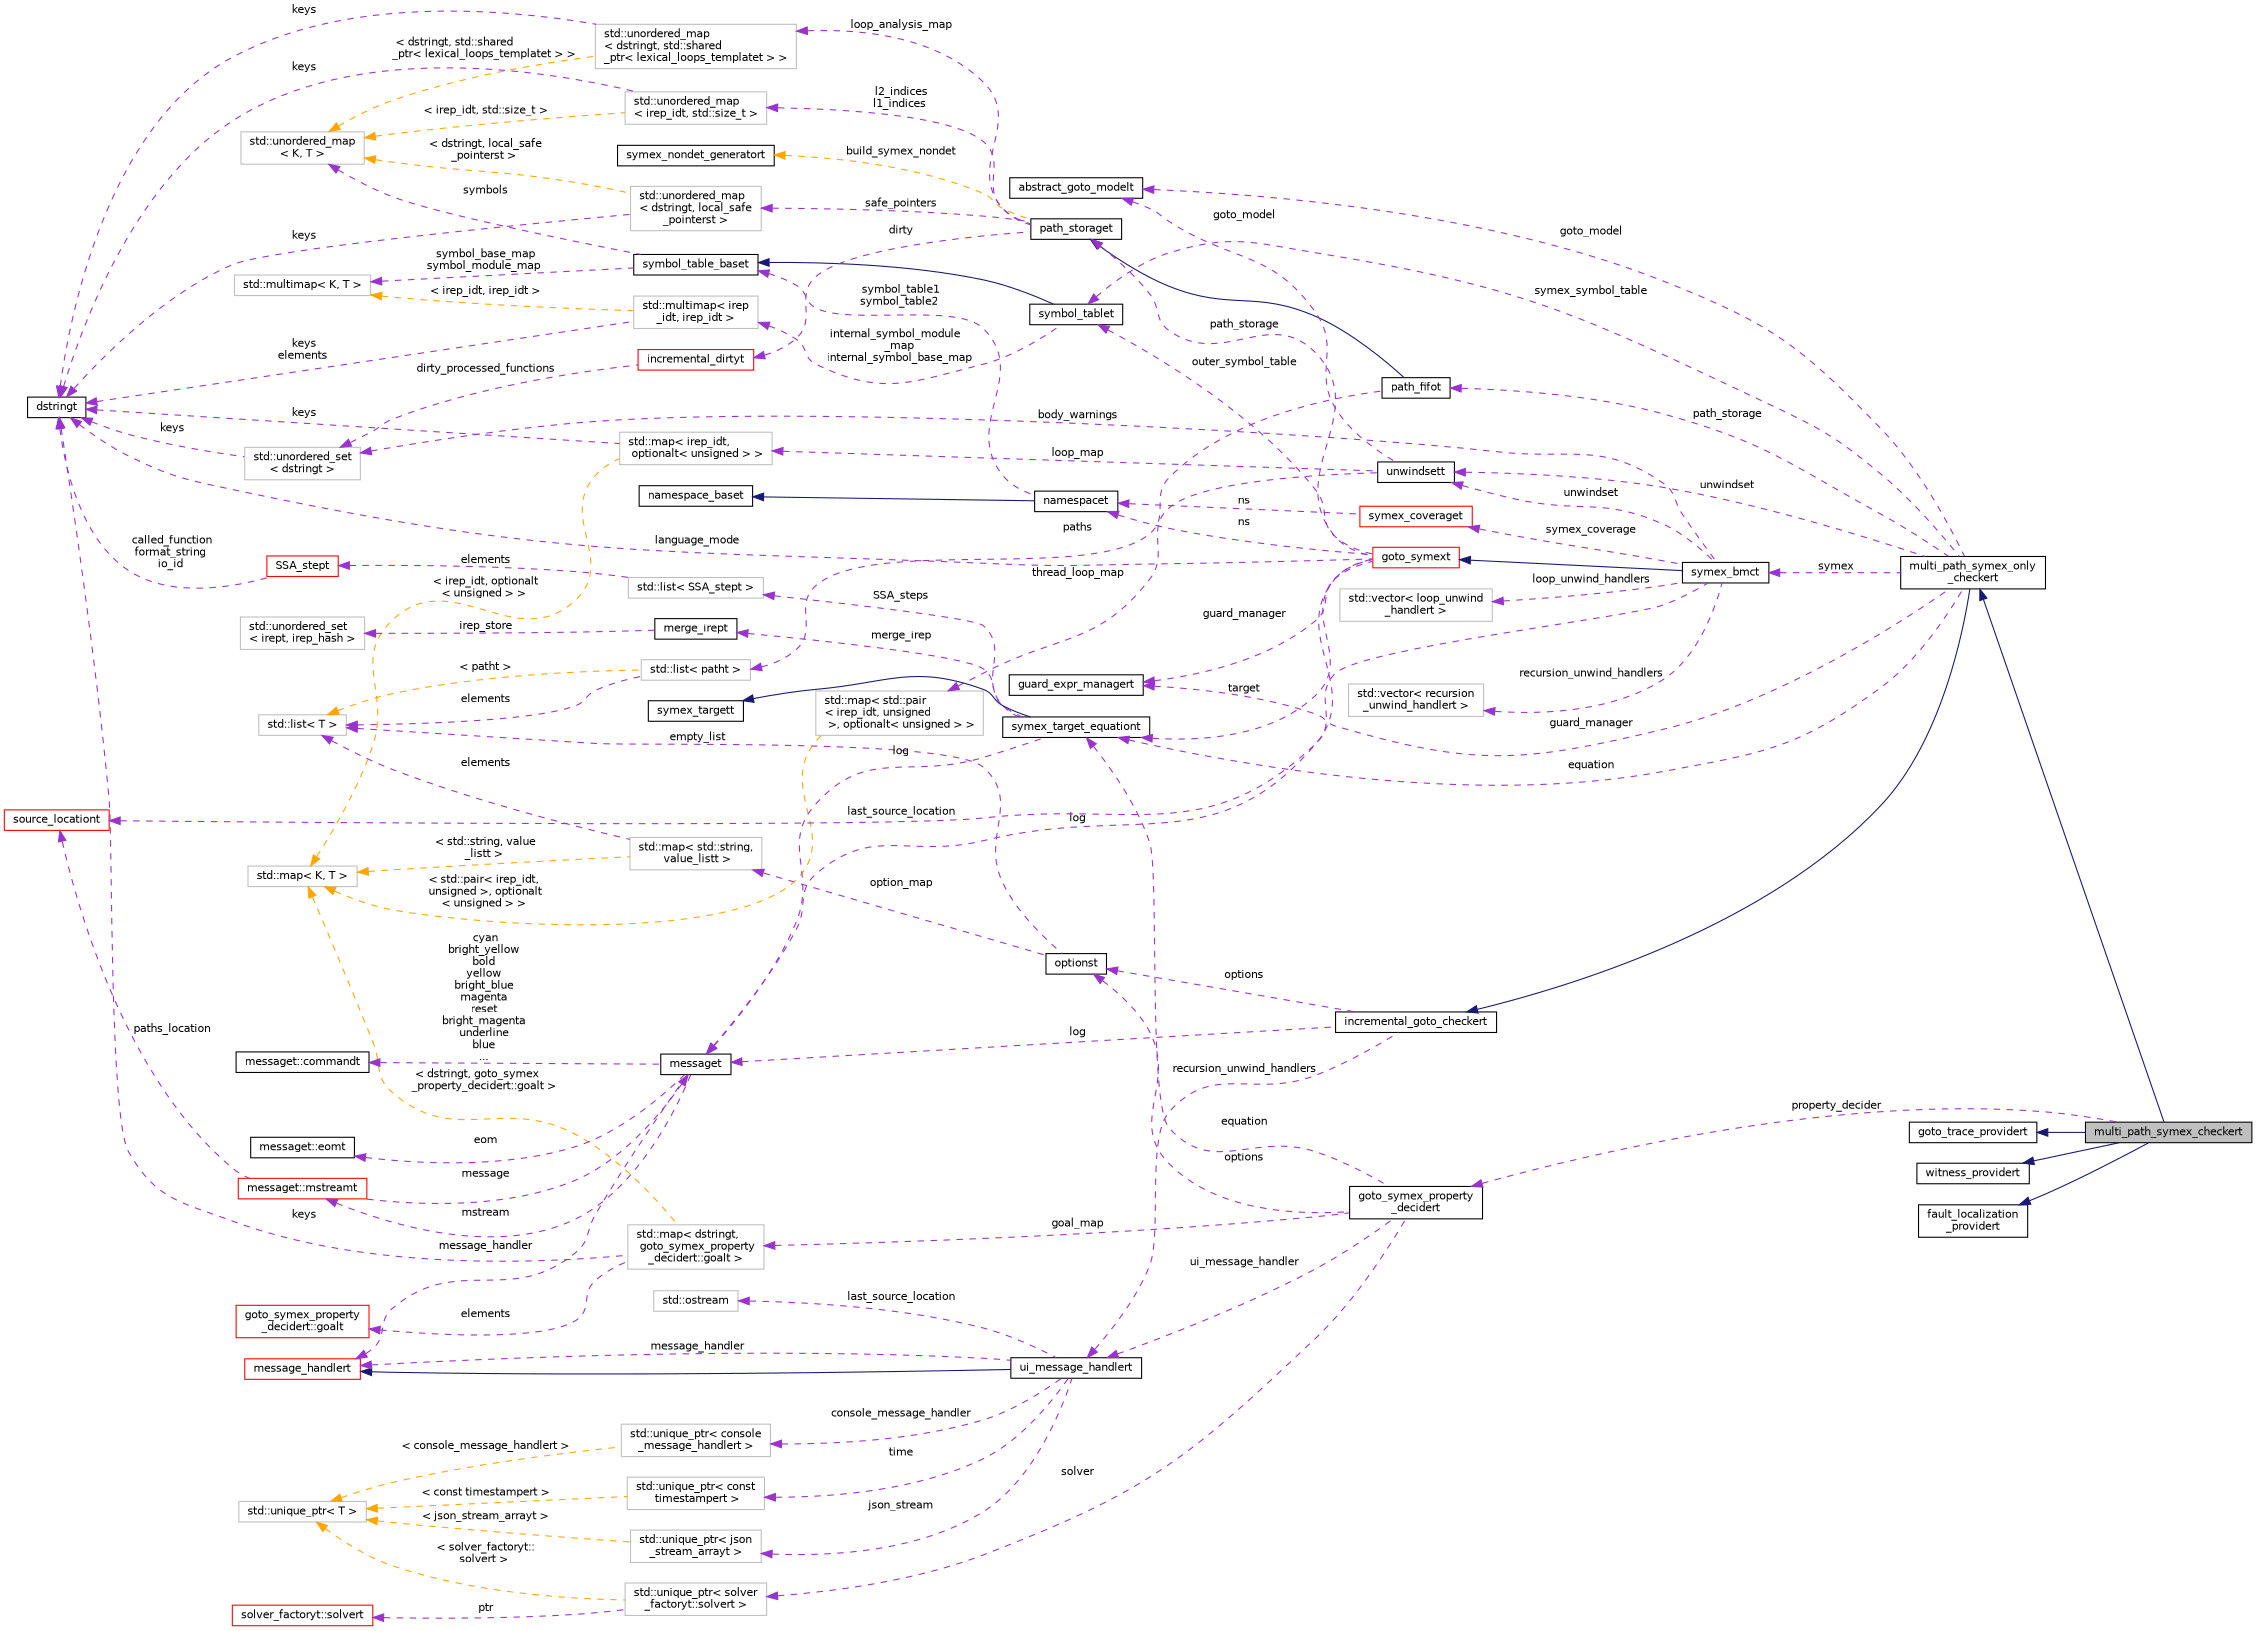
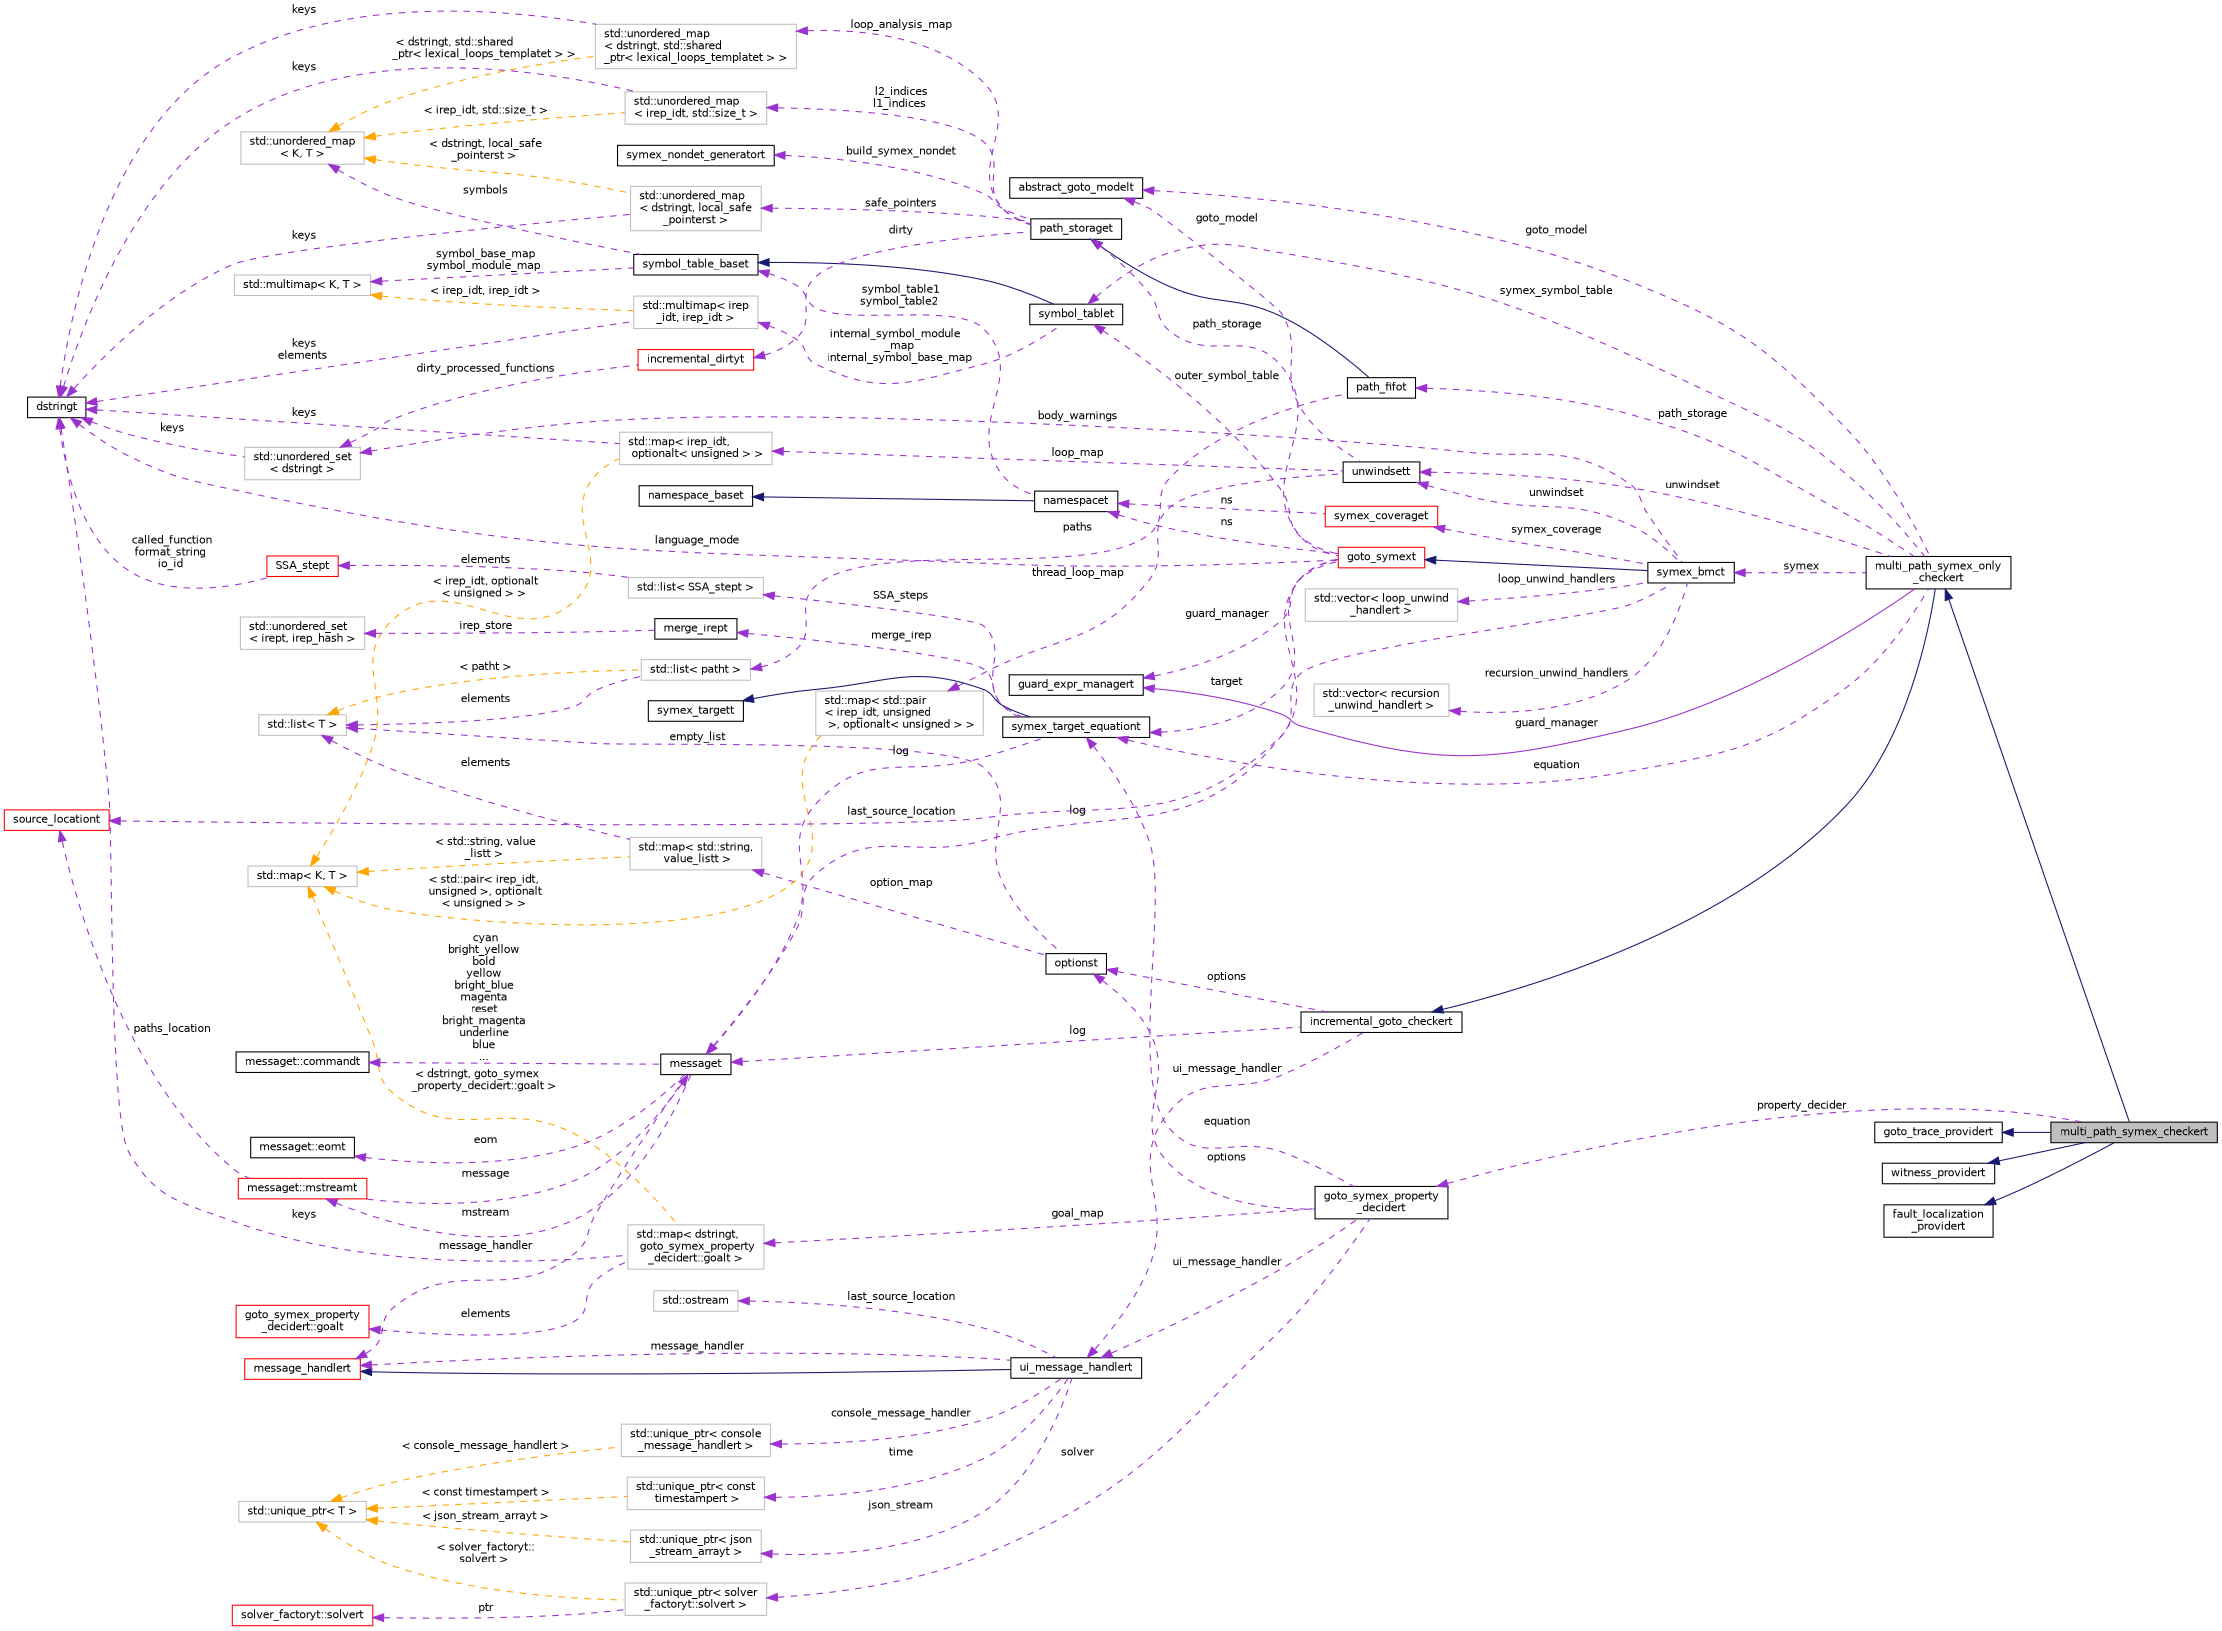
(913, 172) -> (913, 172)
(1565, 750) -> (1547, 747)
(1243, 1069) -> (1225, 1069)
